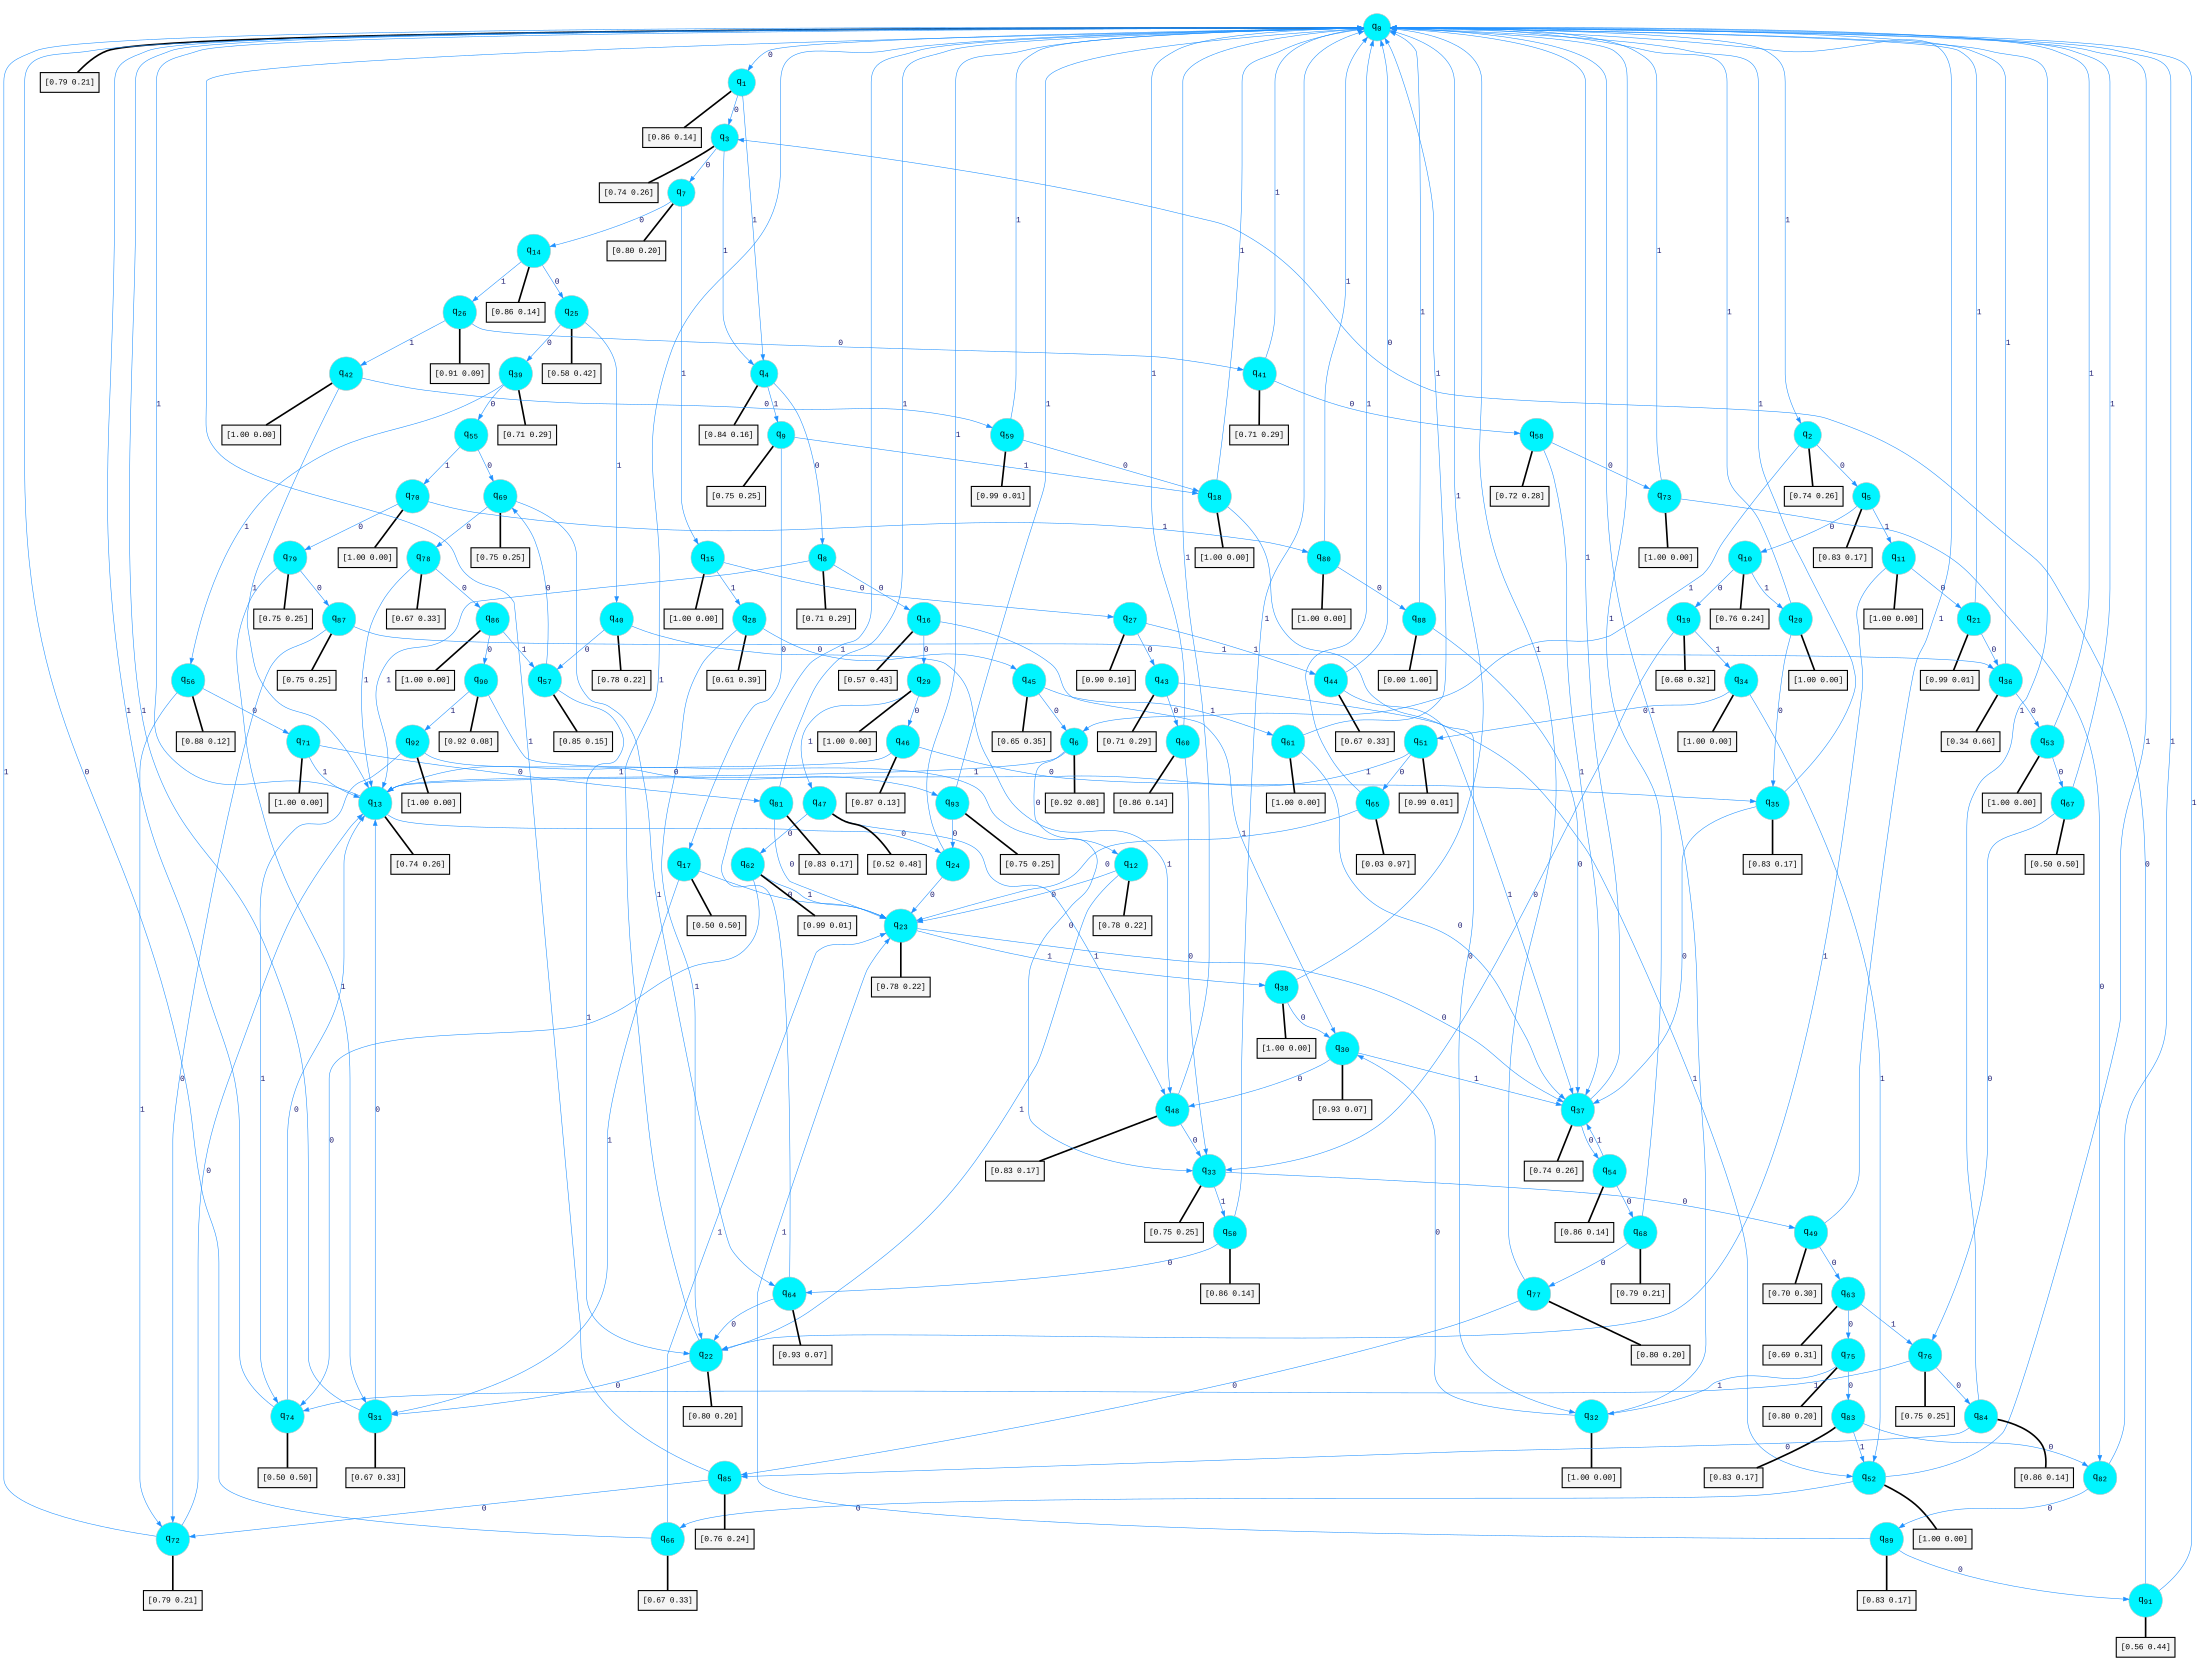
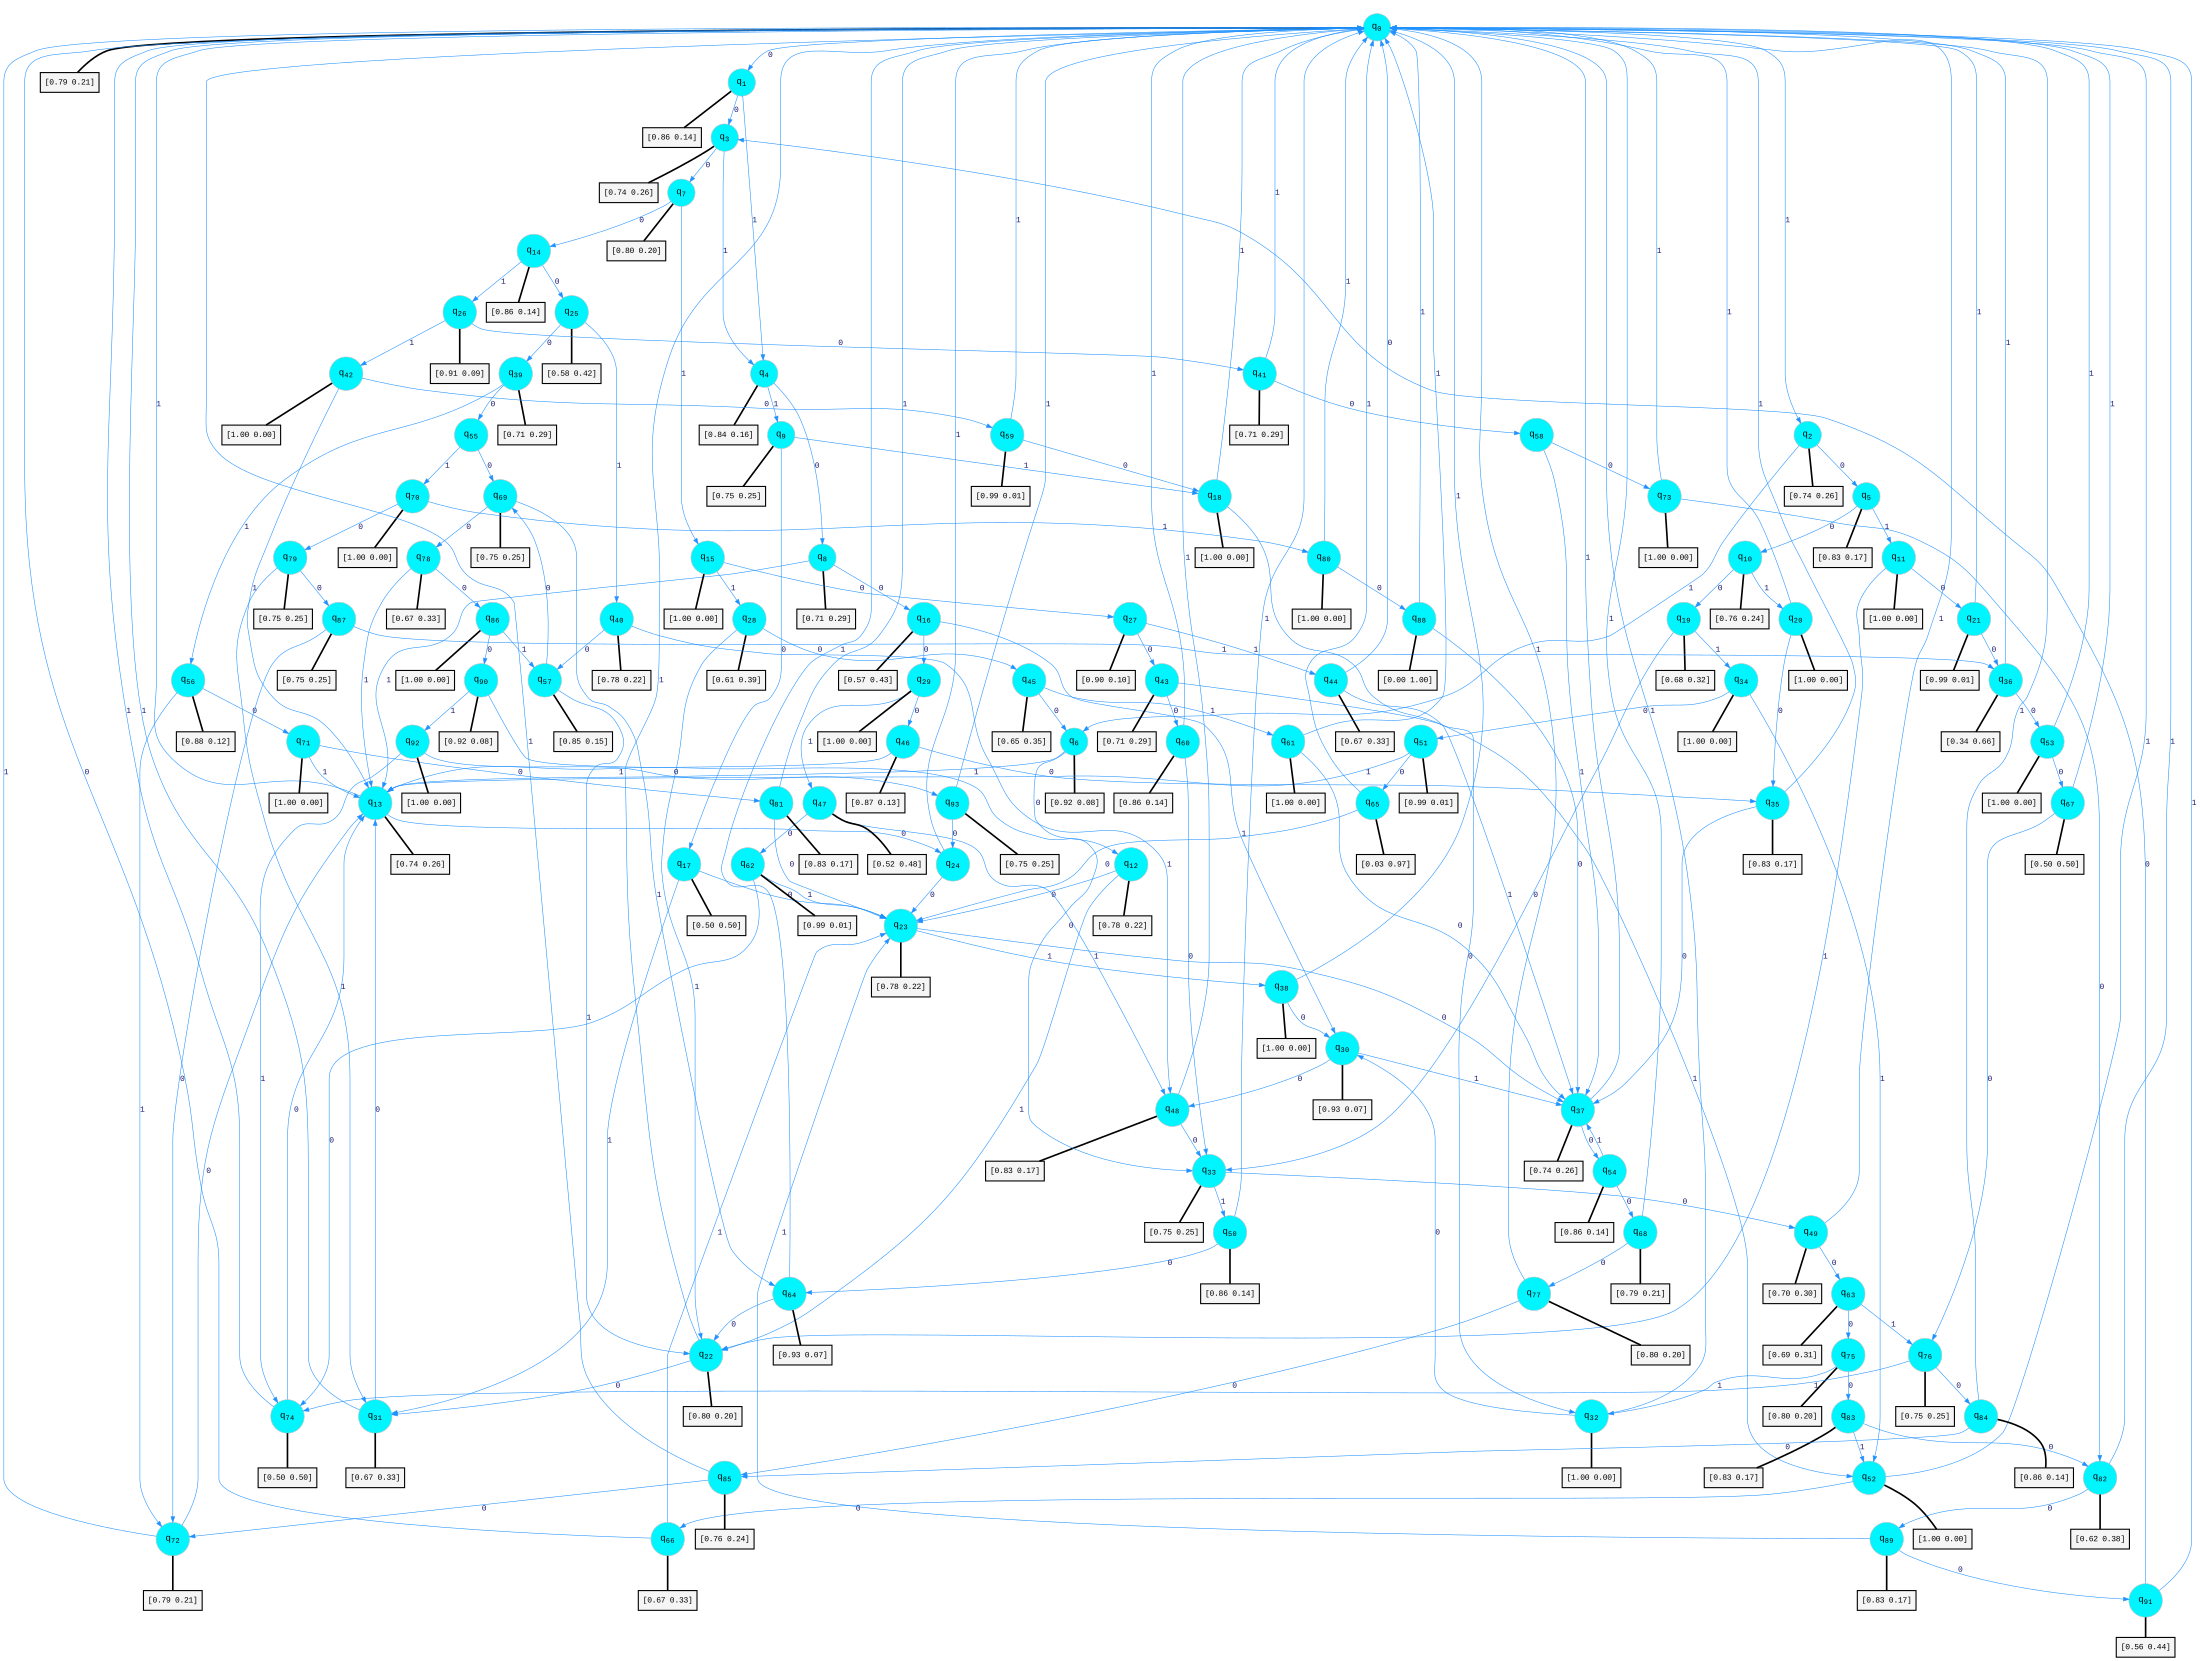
(1520, 496) -> none
none -> (2100, 1539)
